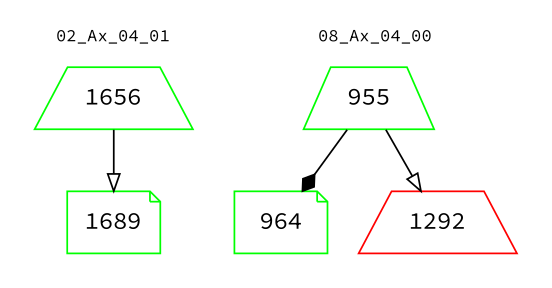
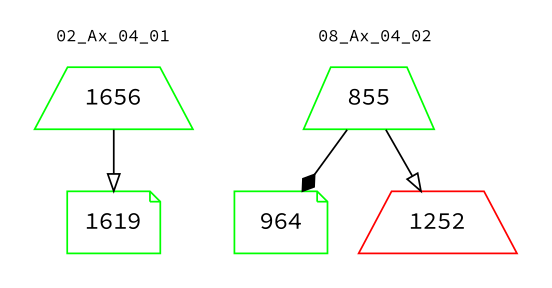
(376, 37) -> (376, 37)
(369, 98) -> (369, 98)
(114, 222) -> (114, 222)
(438, 222) -> (438, 222)
